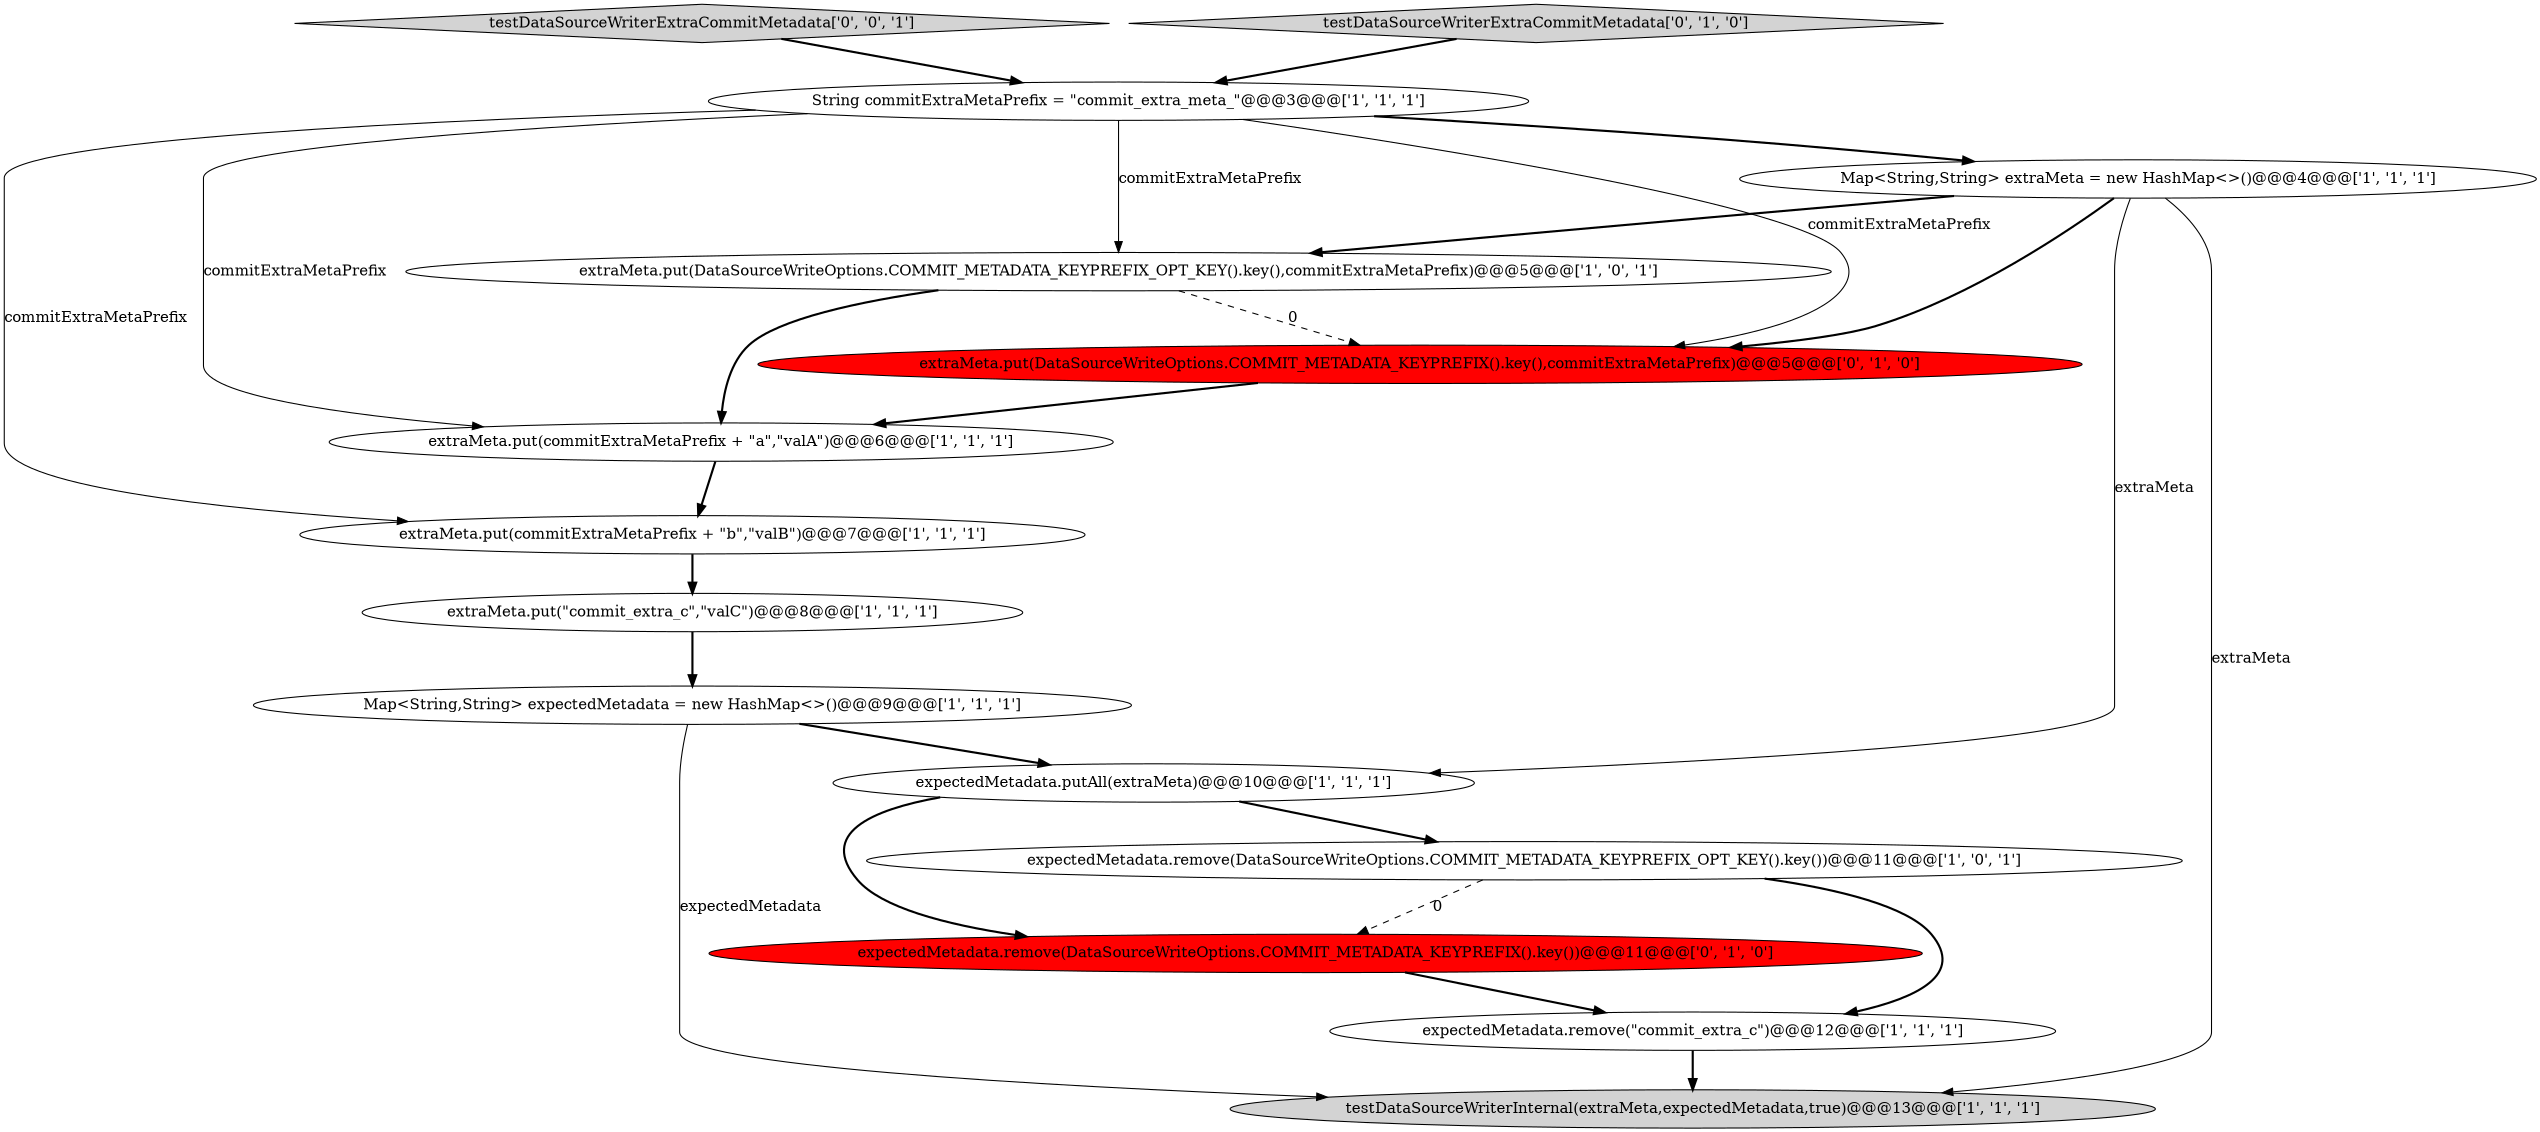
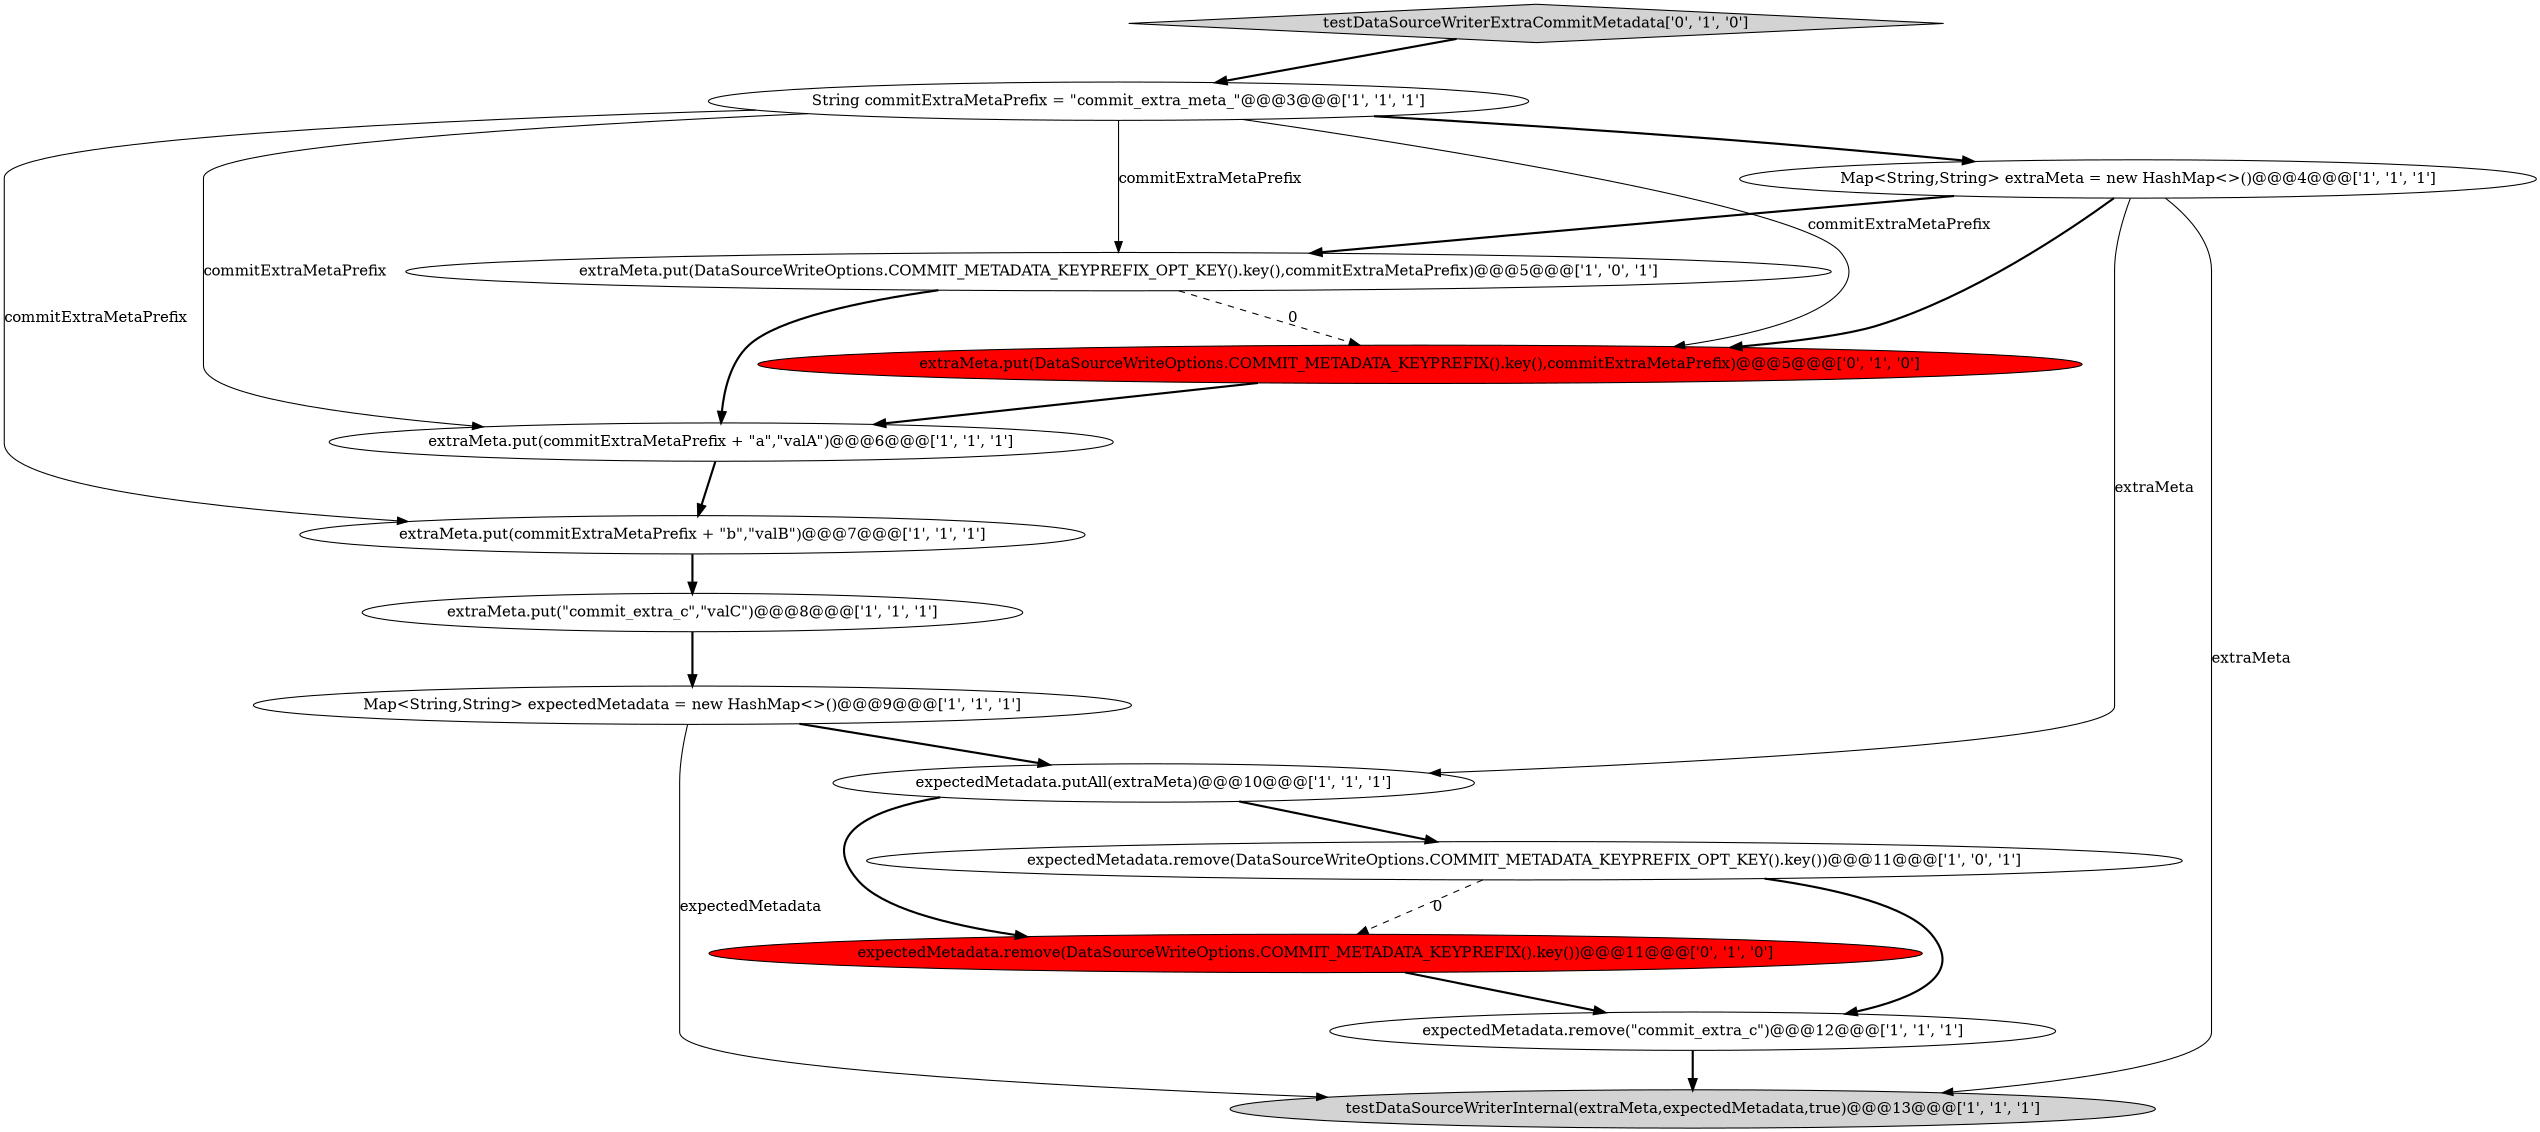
(702, 23) -> none
